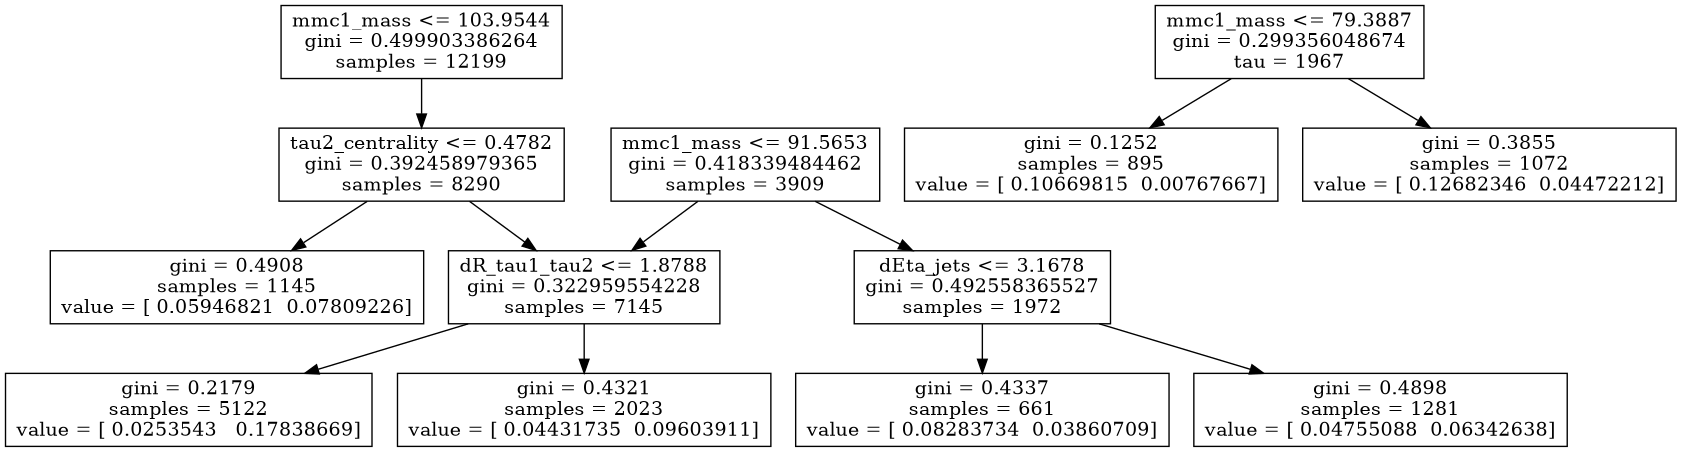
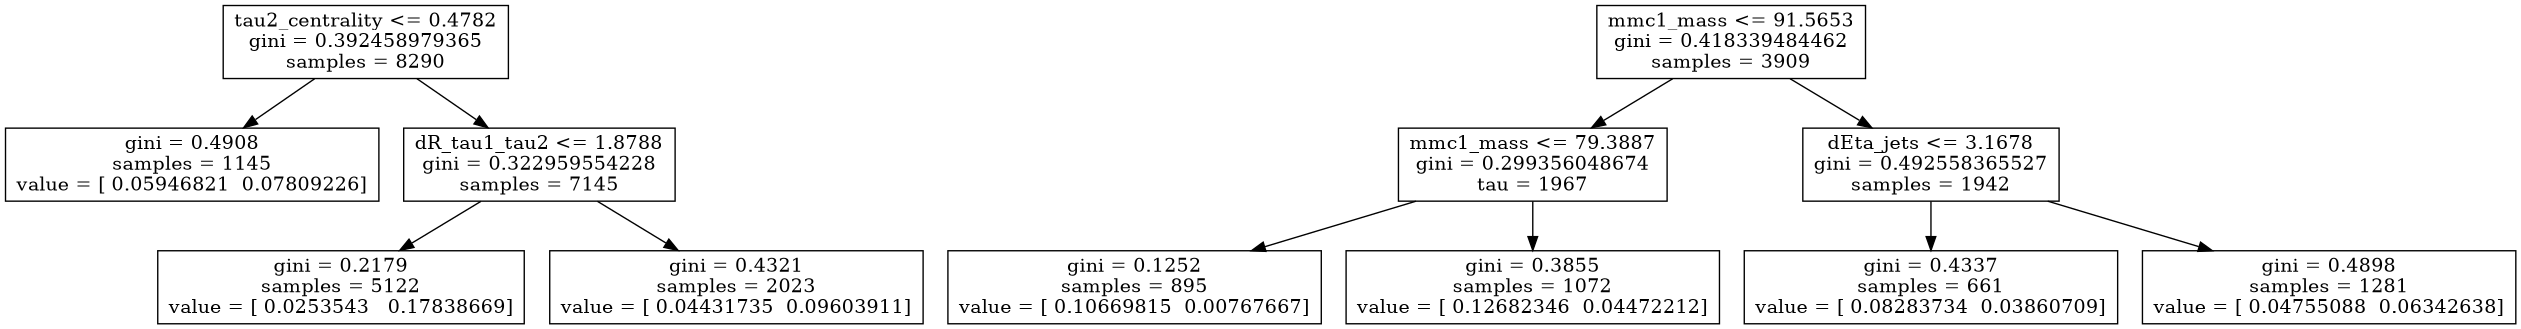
(422, 42) -> none
(671, 222) -> (1638, 100)
(982, 287) -> (1931, 165)
